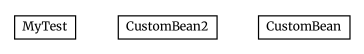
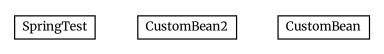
(45, 27) -> none
none -> (55, 27)
